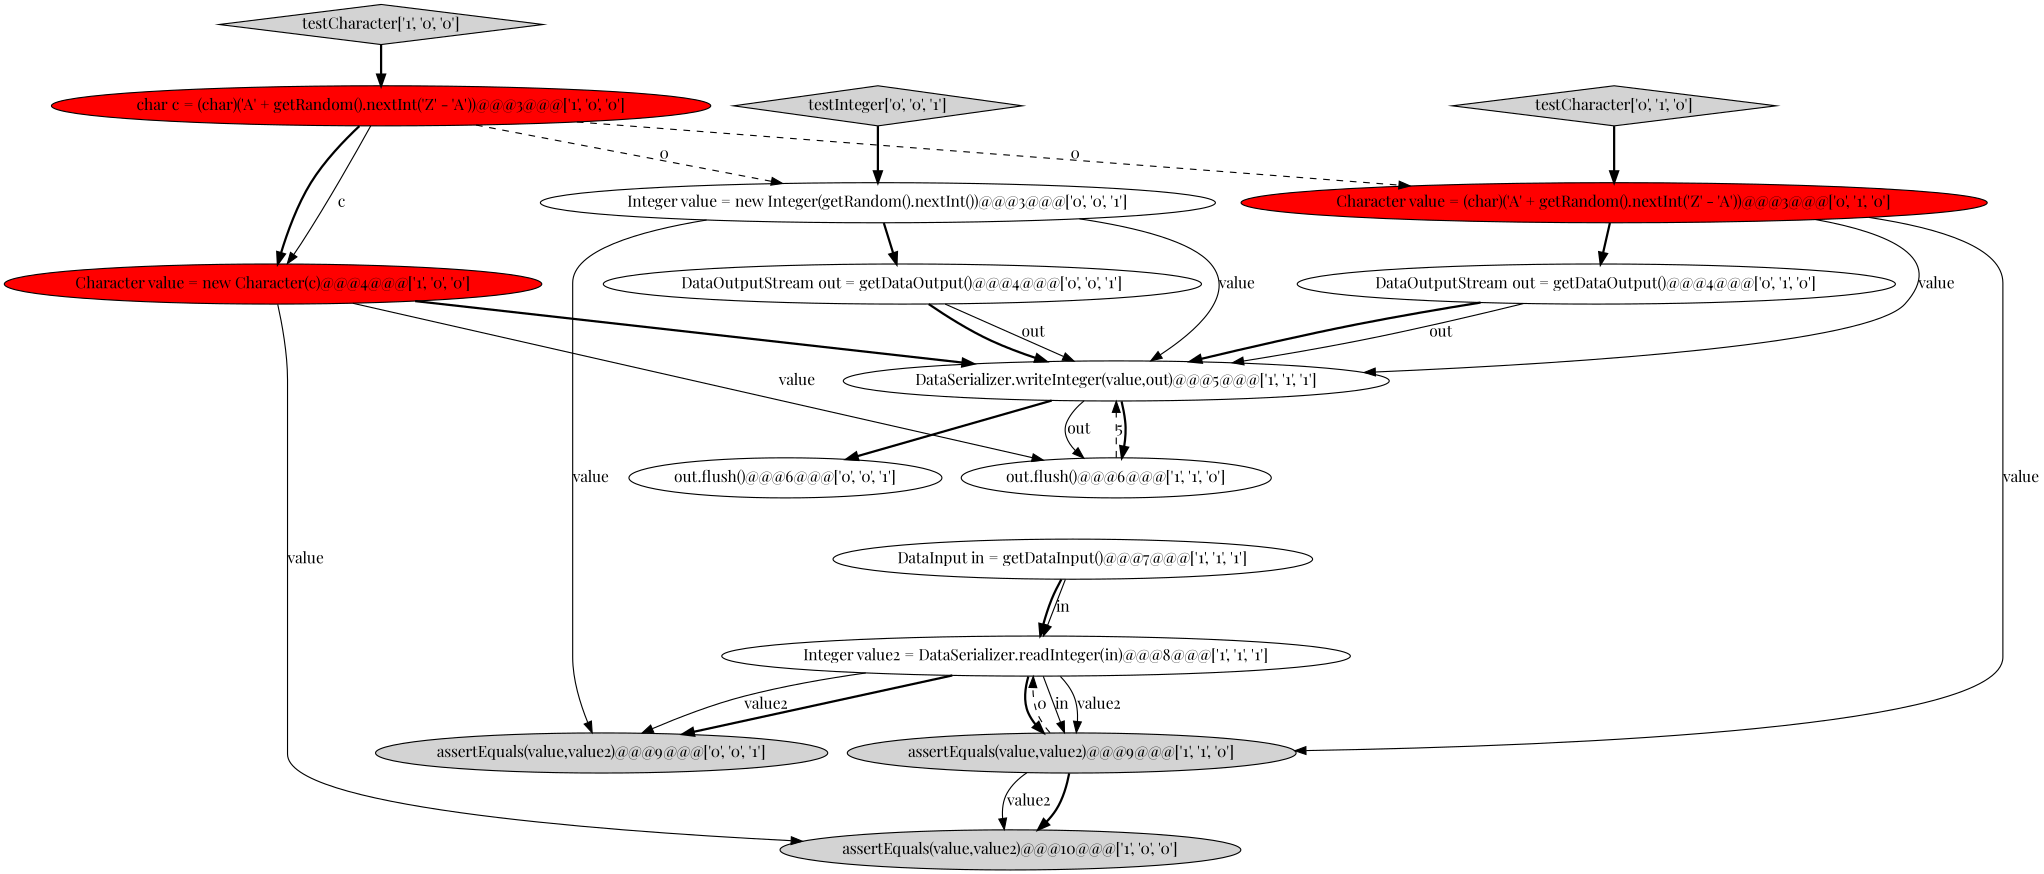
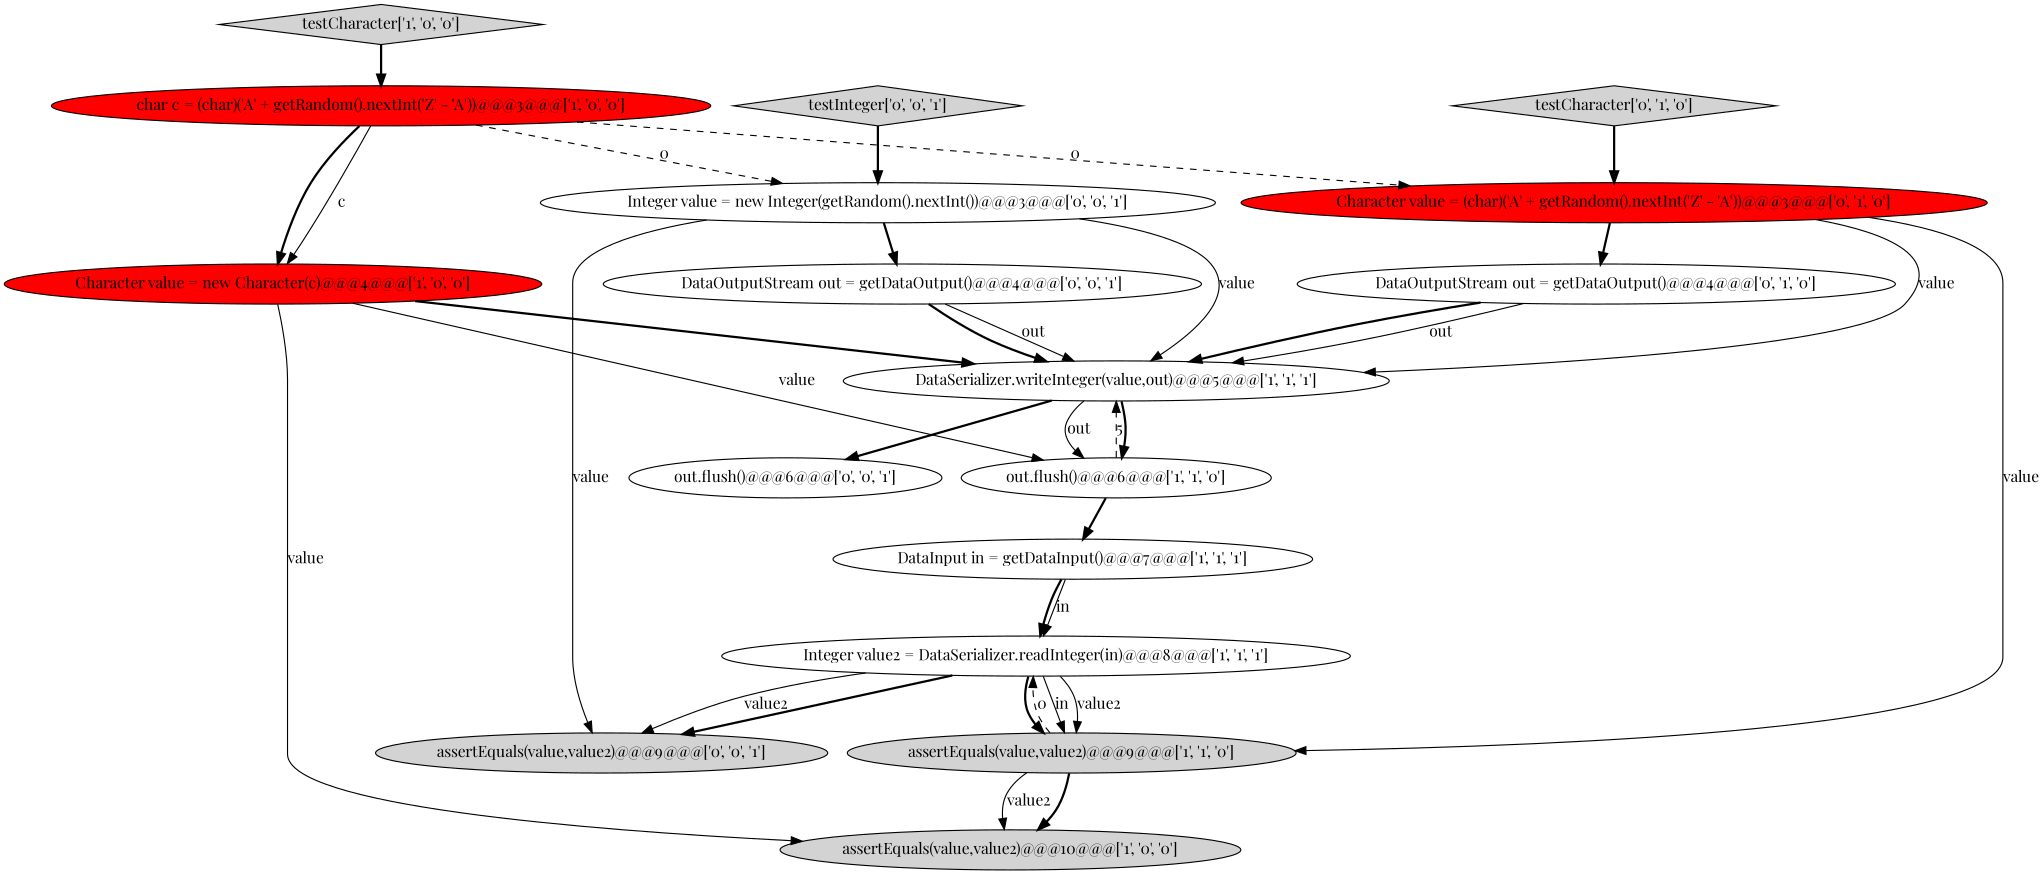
none -> (1097, 514)
